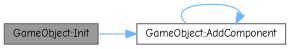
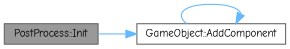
(51, 34) -> (51, 34)
